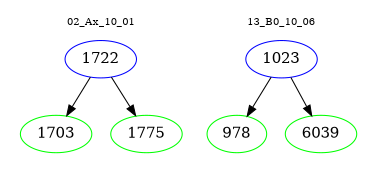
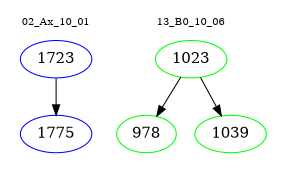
(101, 59) -> (56, 59)
(282, 59) -> (191, 59)
(56, 134) -> none
(146, 134) -> (56, 134)
(321, 134) -> (231, 134)
